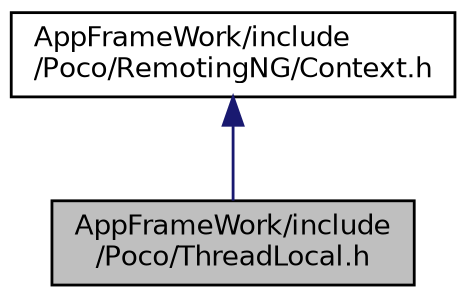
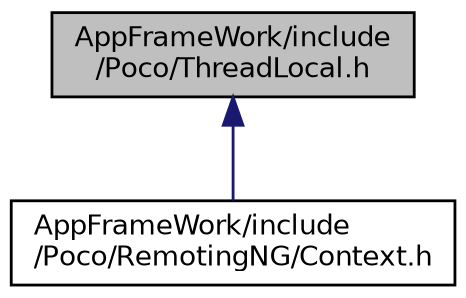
(233, 163) -> (233, 163)
